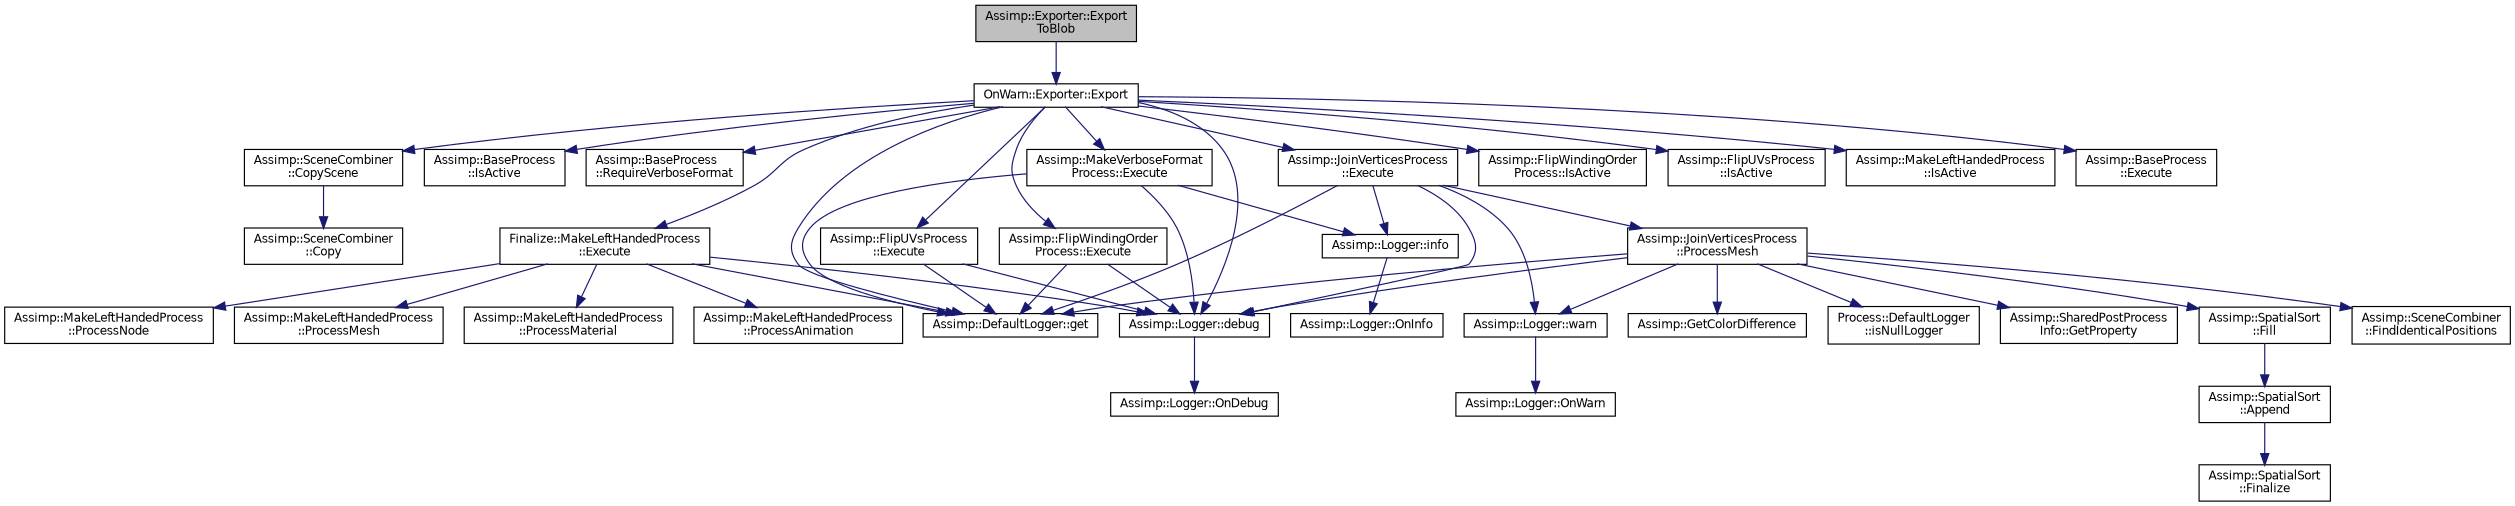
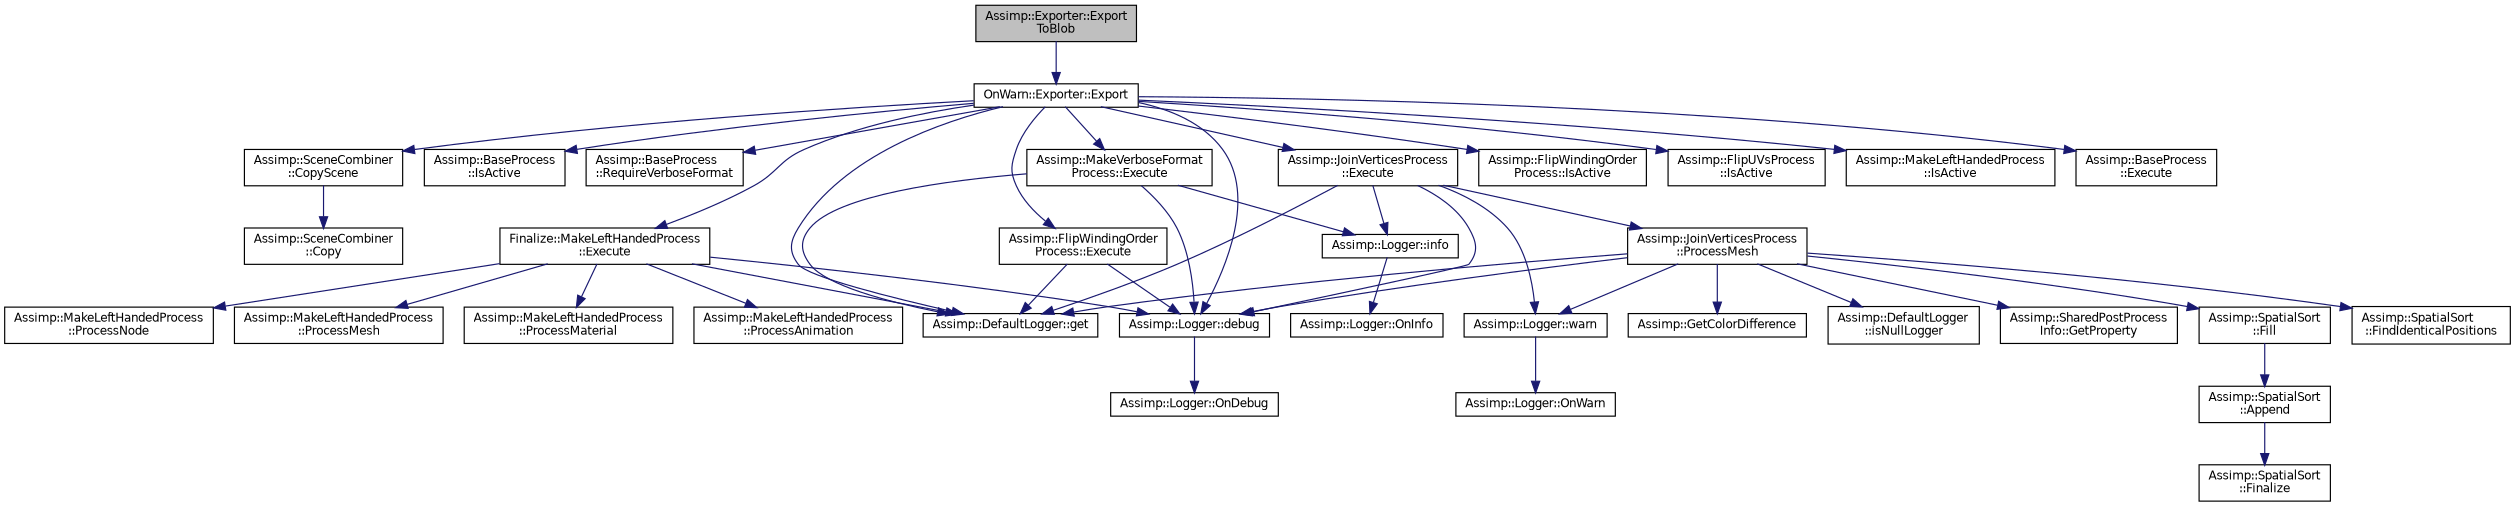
(899, 246) -> none
(1904, 325) -> (1904, 325)
(2431, 325) -> (2431, 325)
